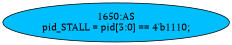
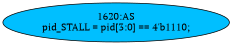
(116, 22) -> (116, 22)
